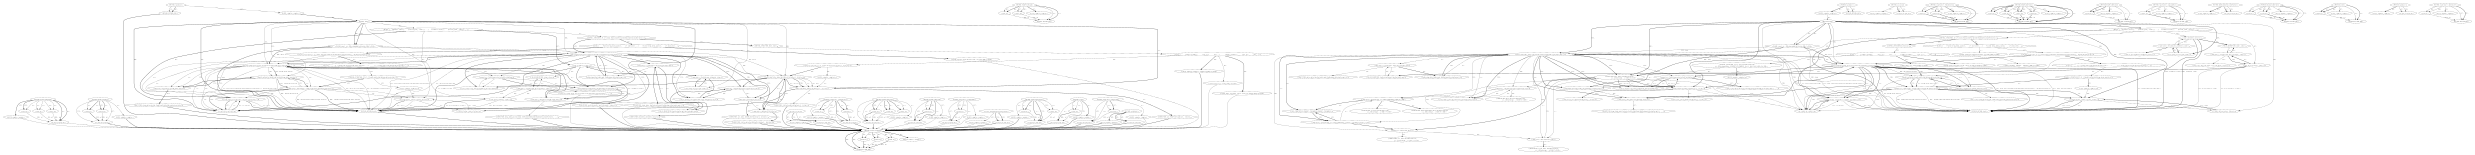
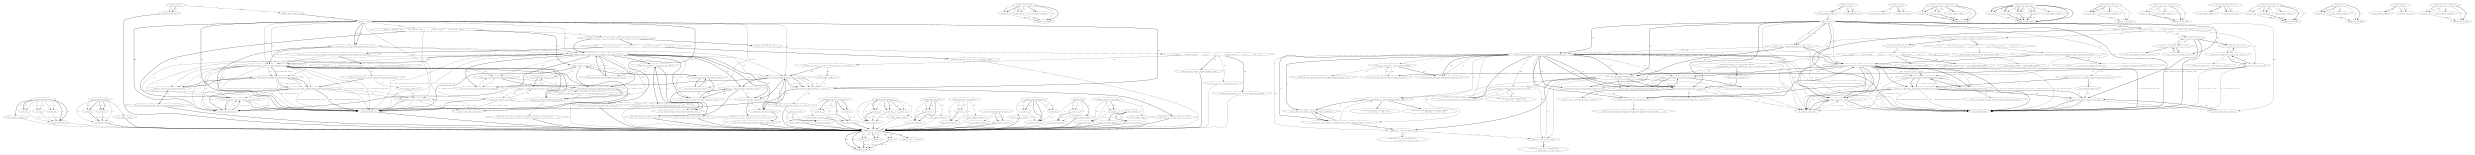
none -> (693, 117)
